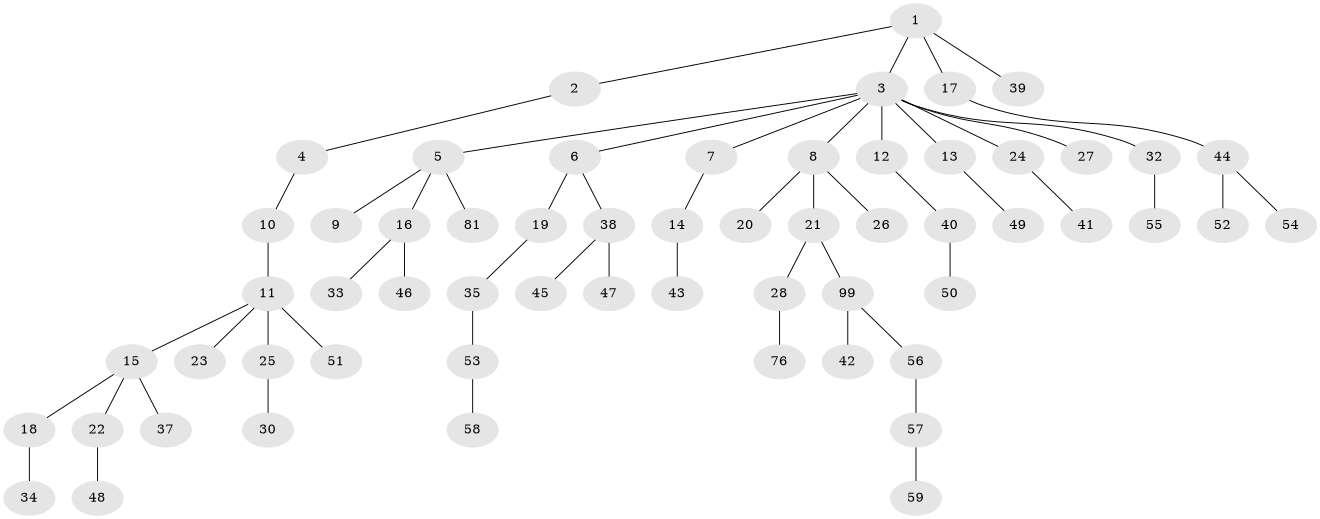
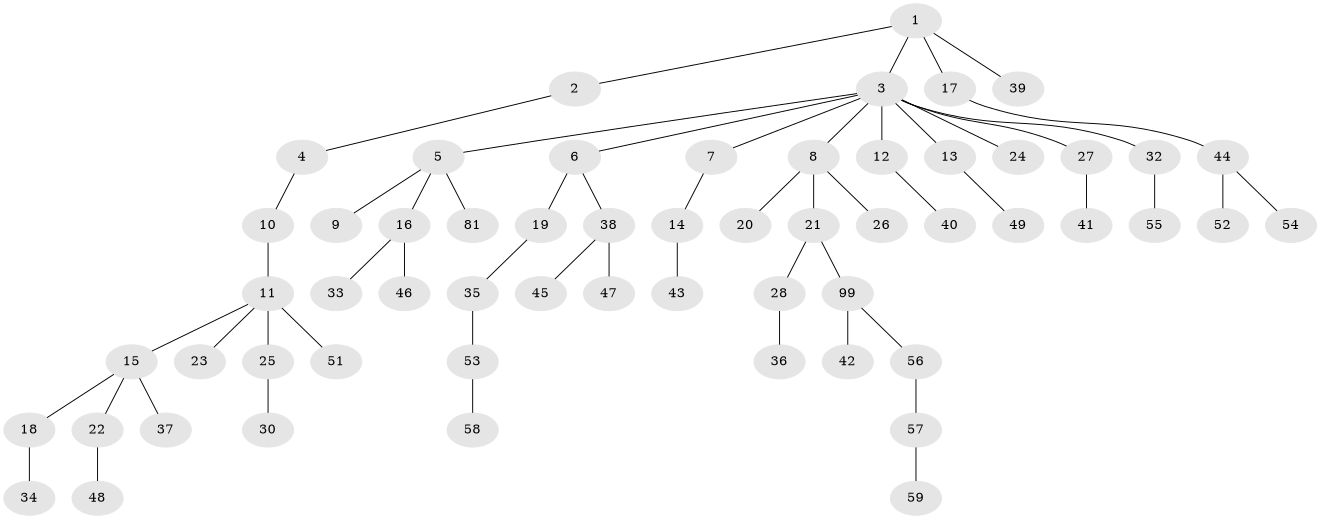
(1052, 191) -> (1086, 191)
(950, 294) -> none
(780, 362) -> (780, 362)
